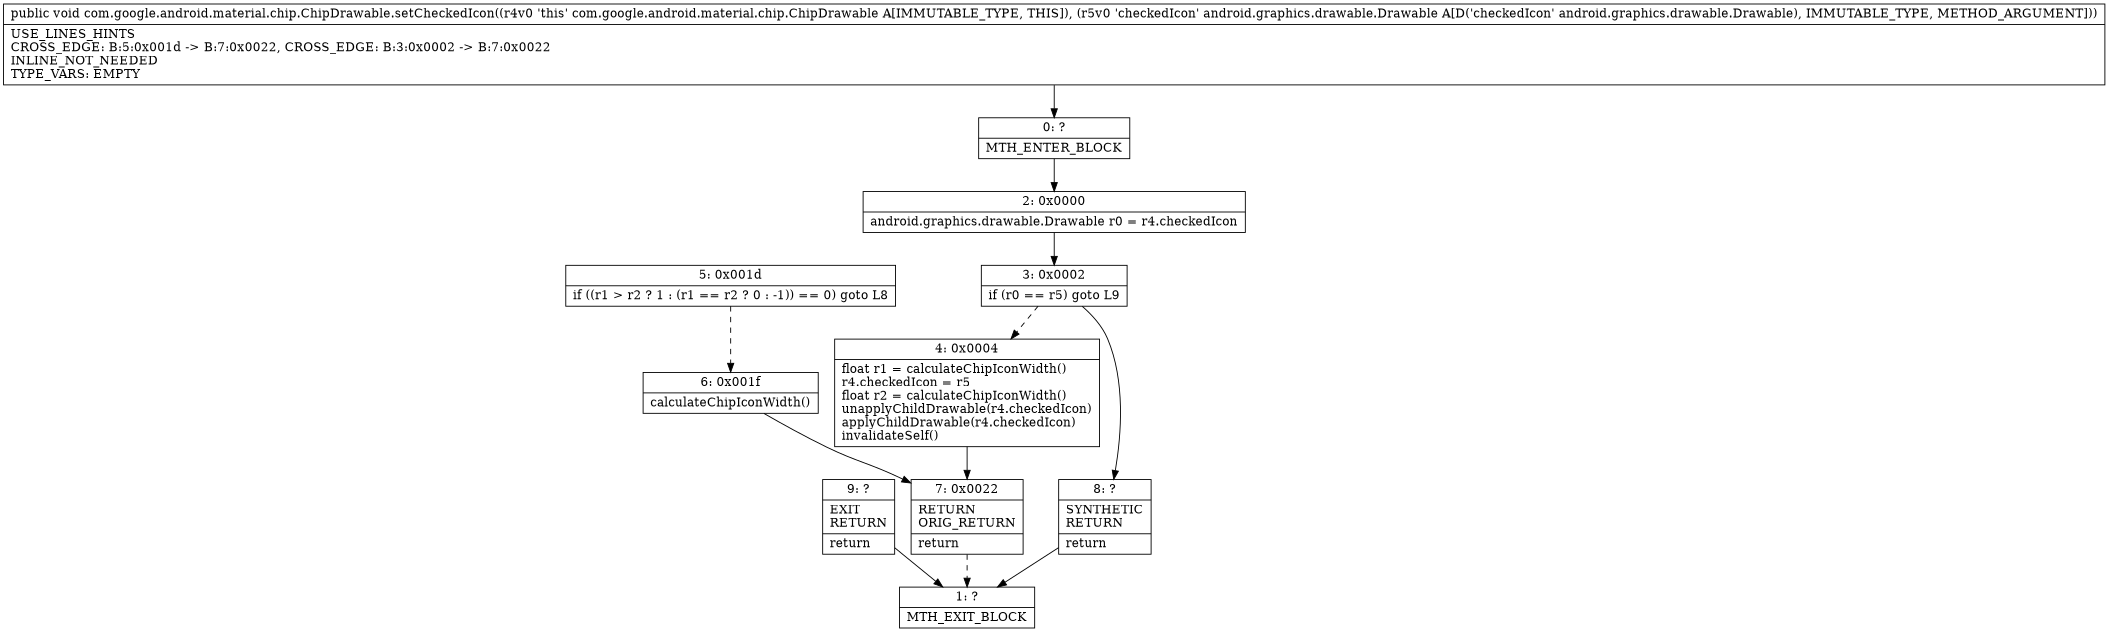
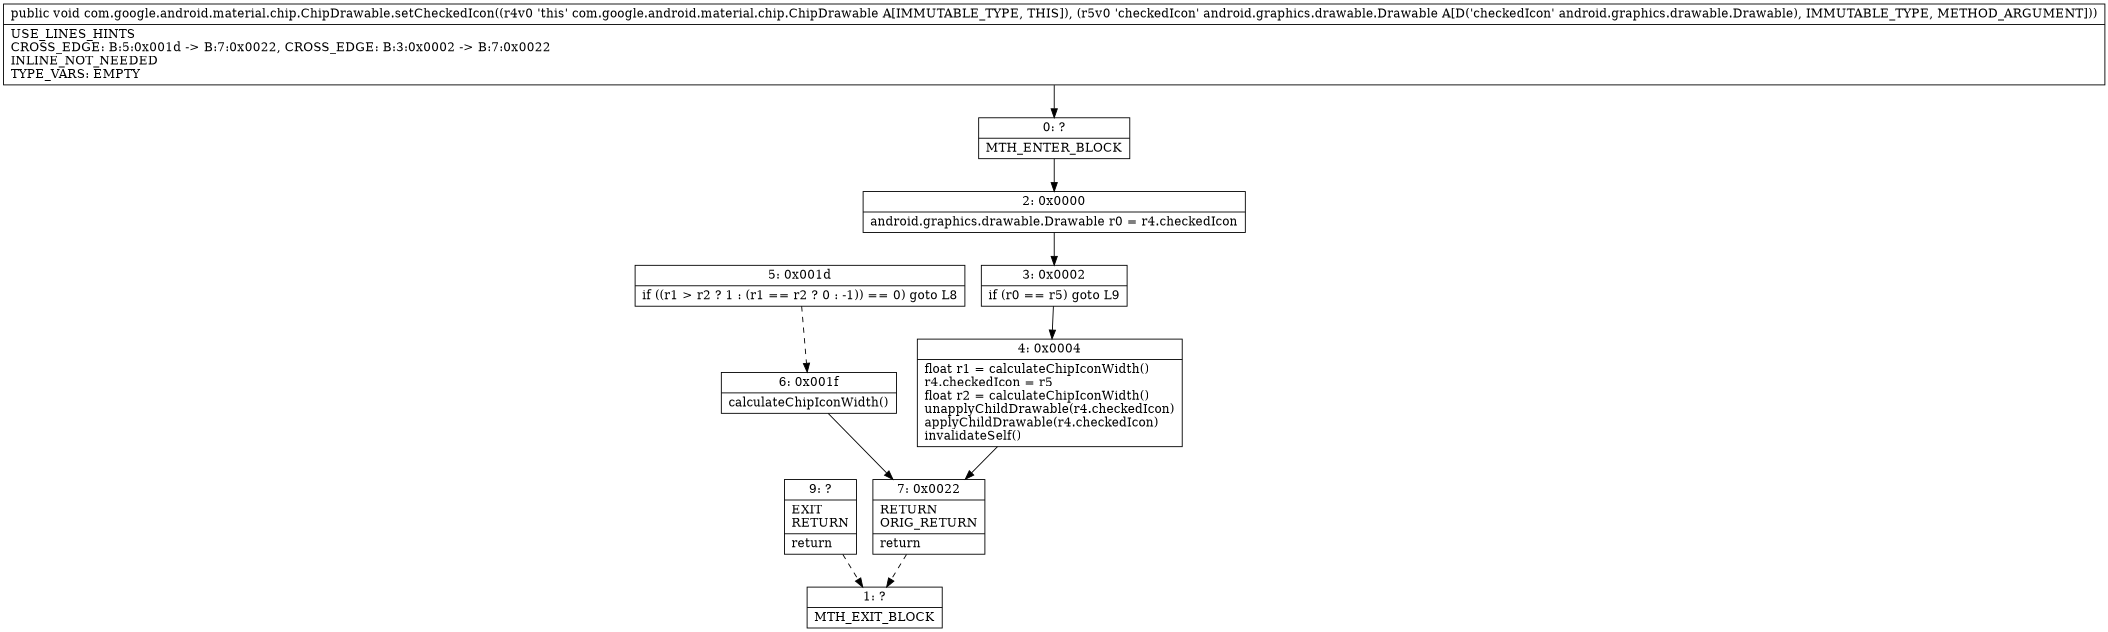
(1027, 319) -> (1053, 318)
(1105, 517) -> none
(915, 565) -> (850, 567)
